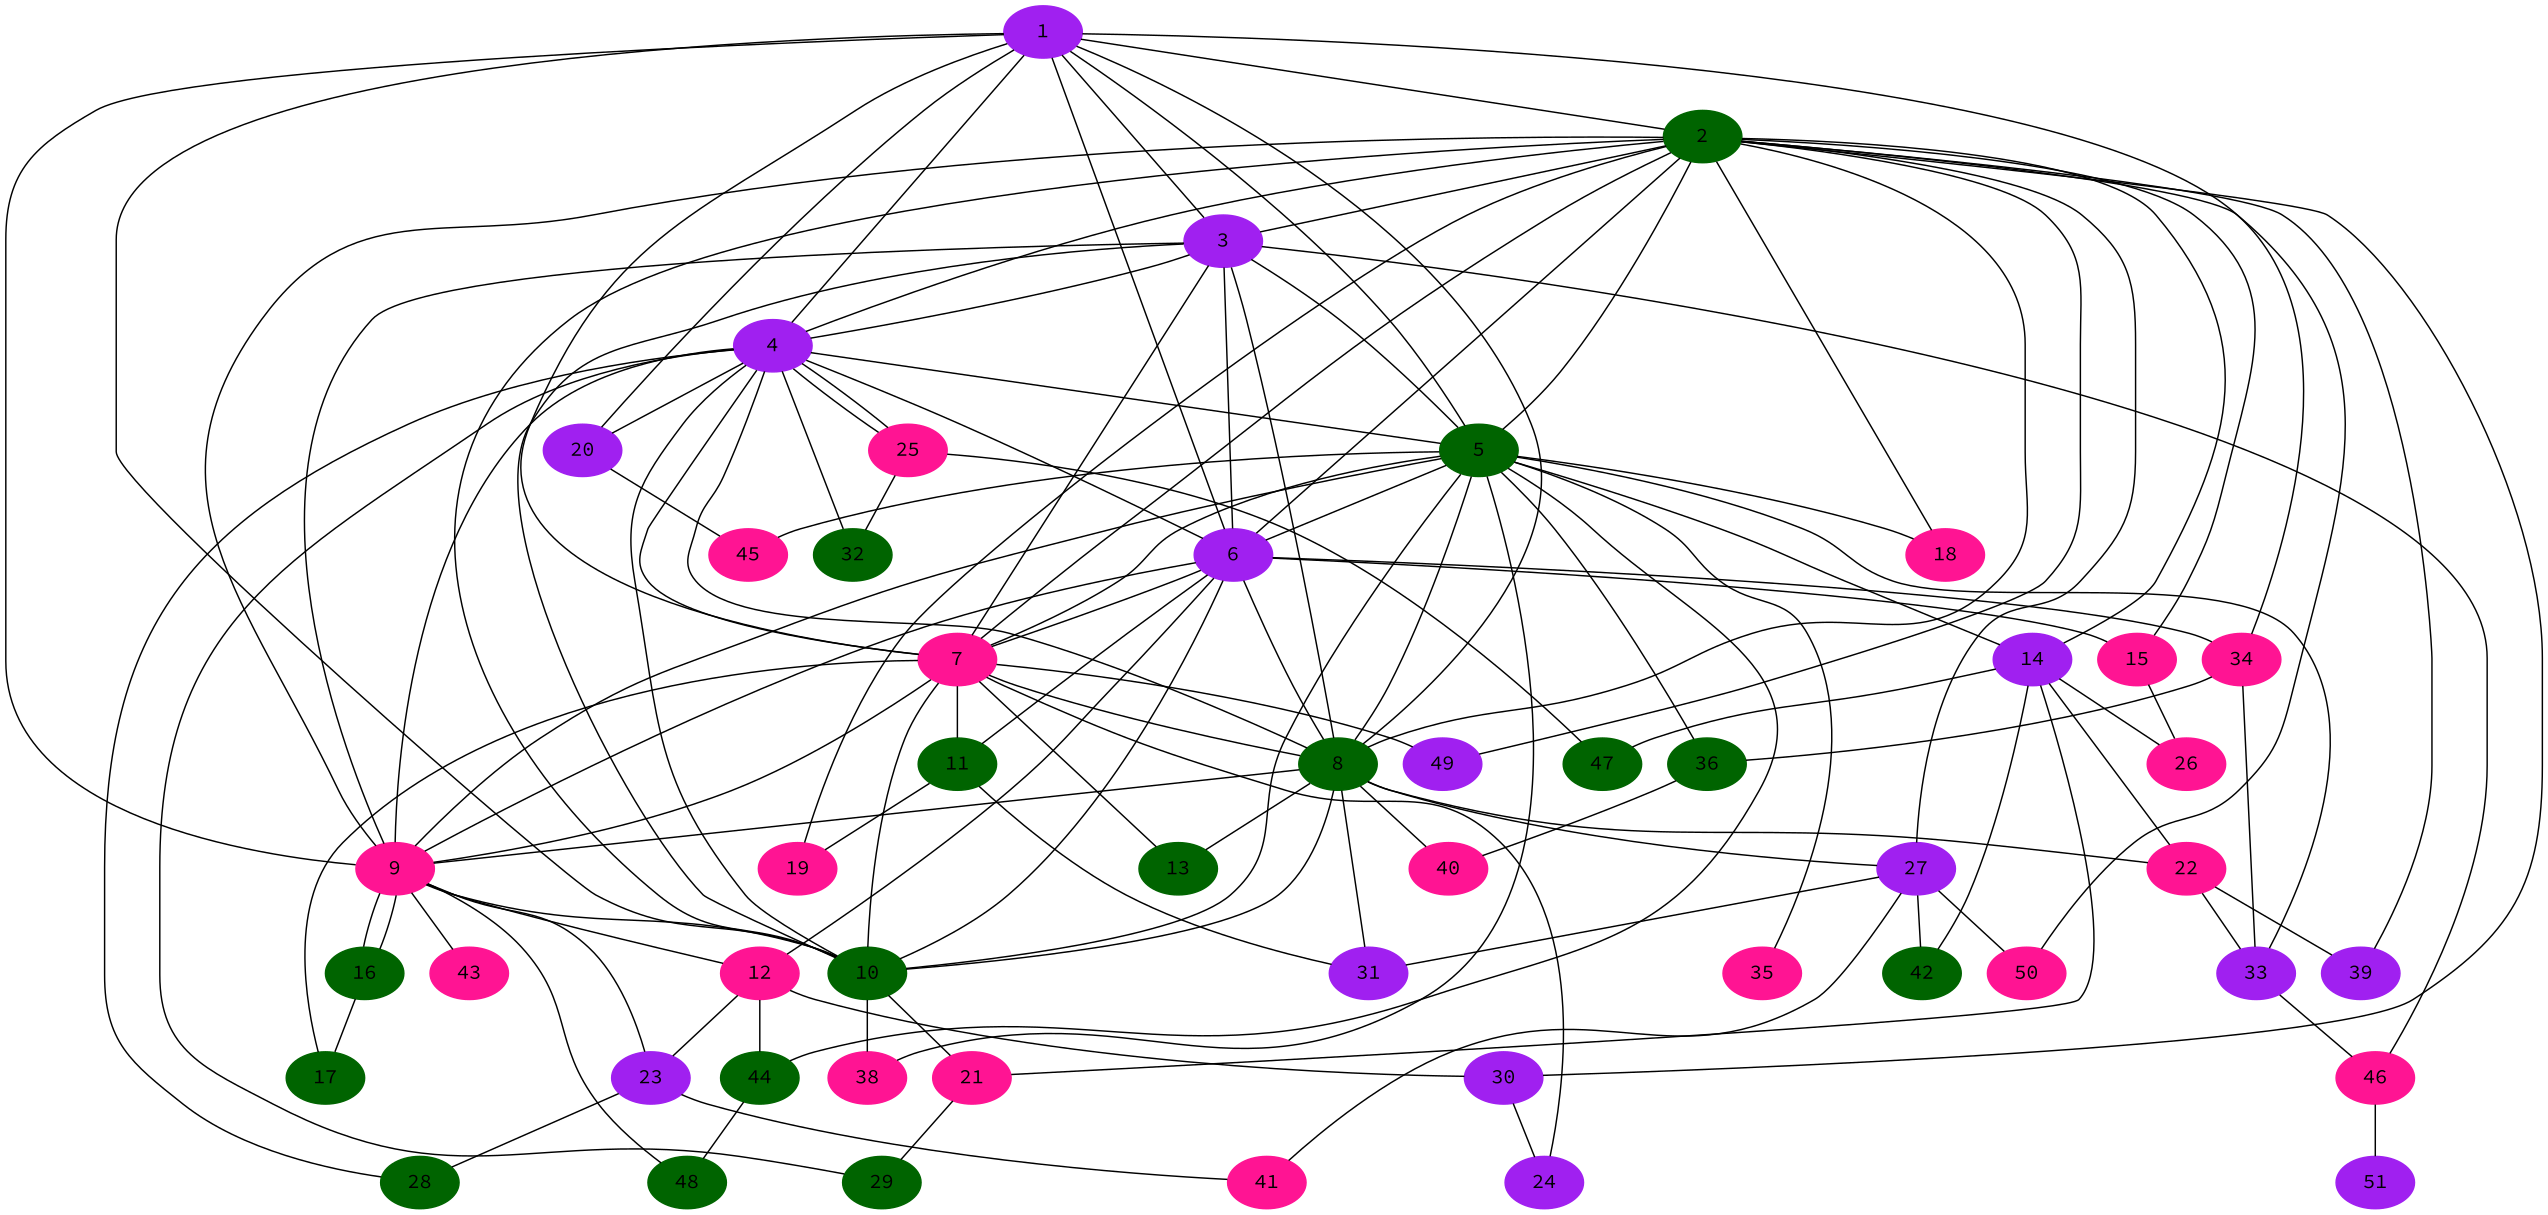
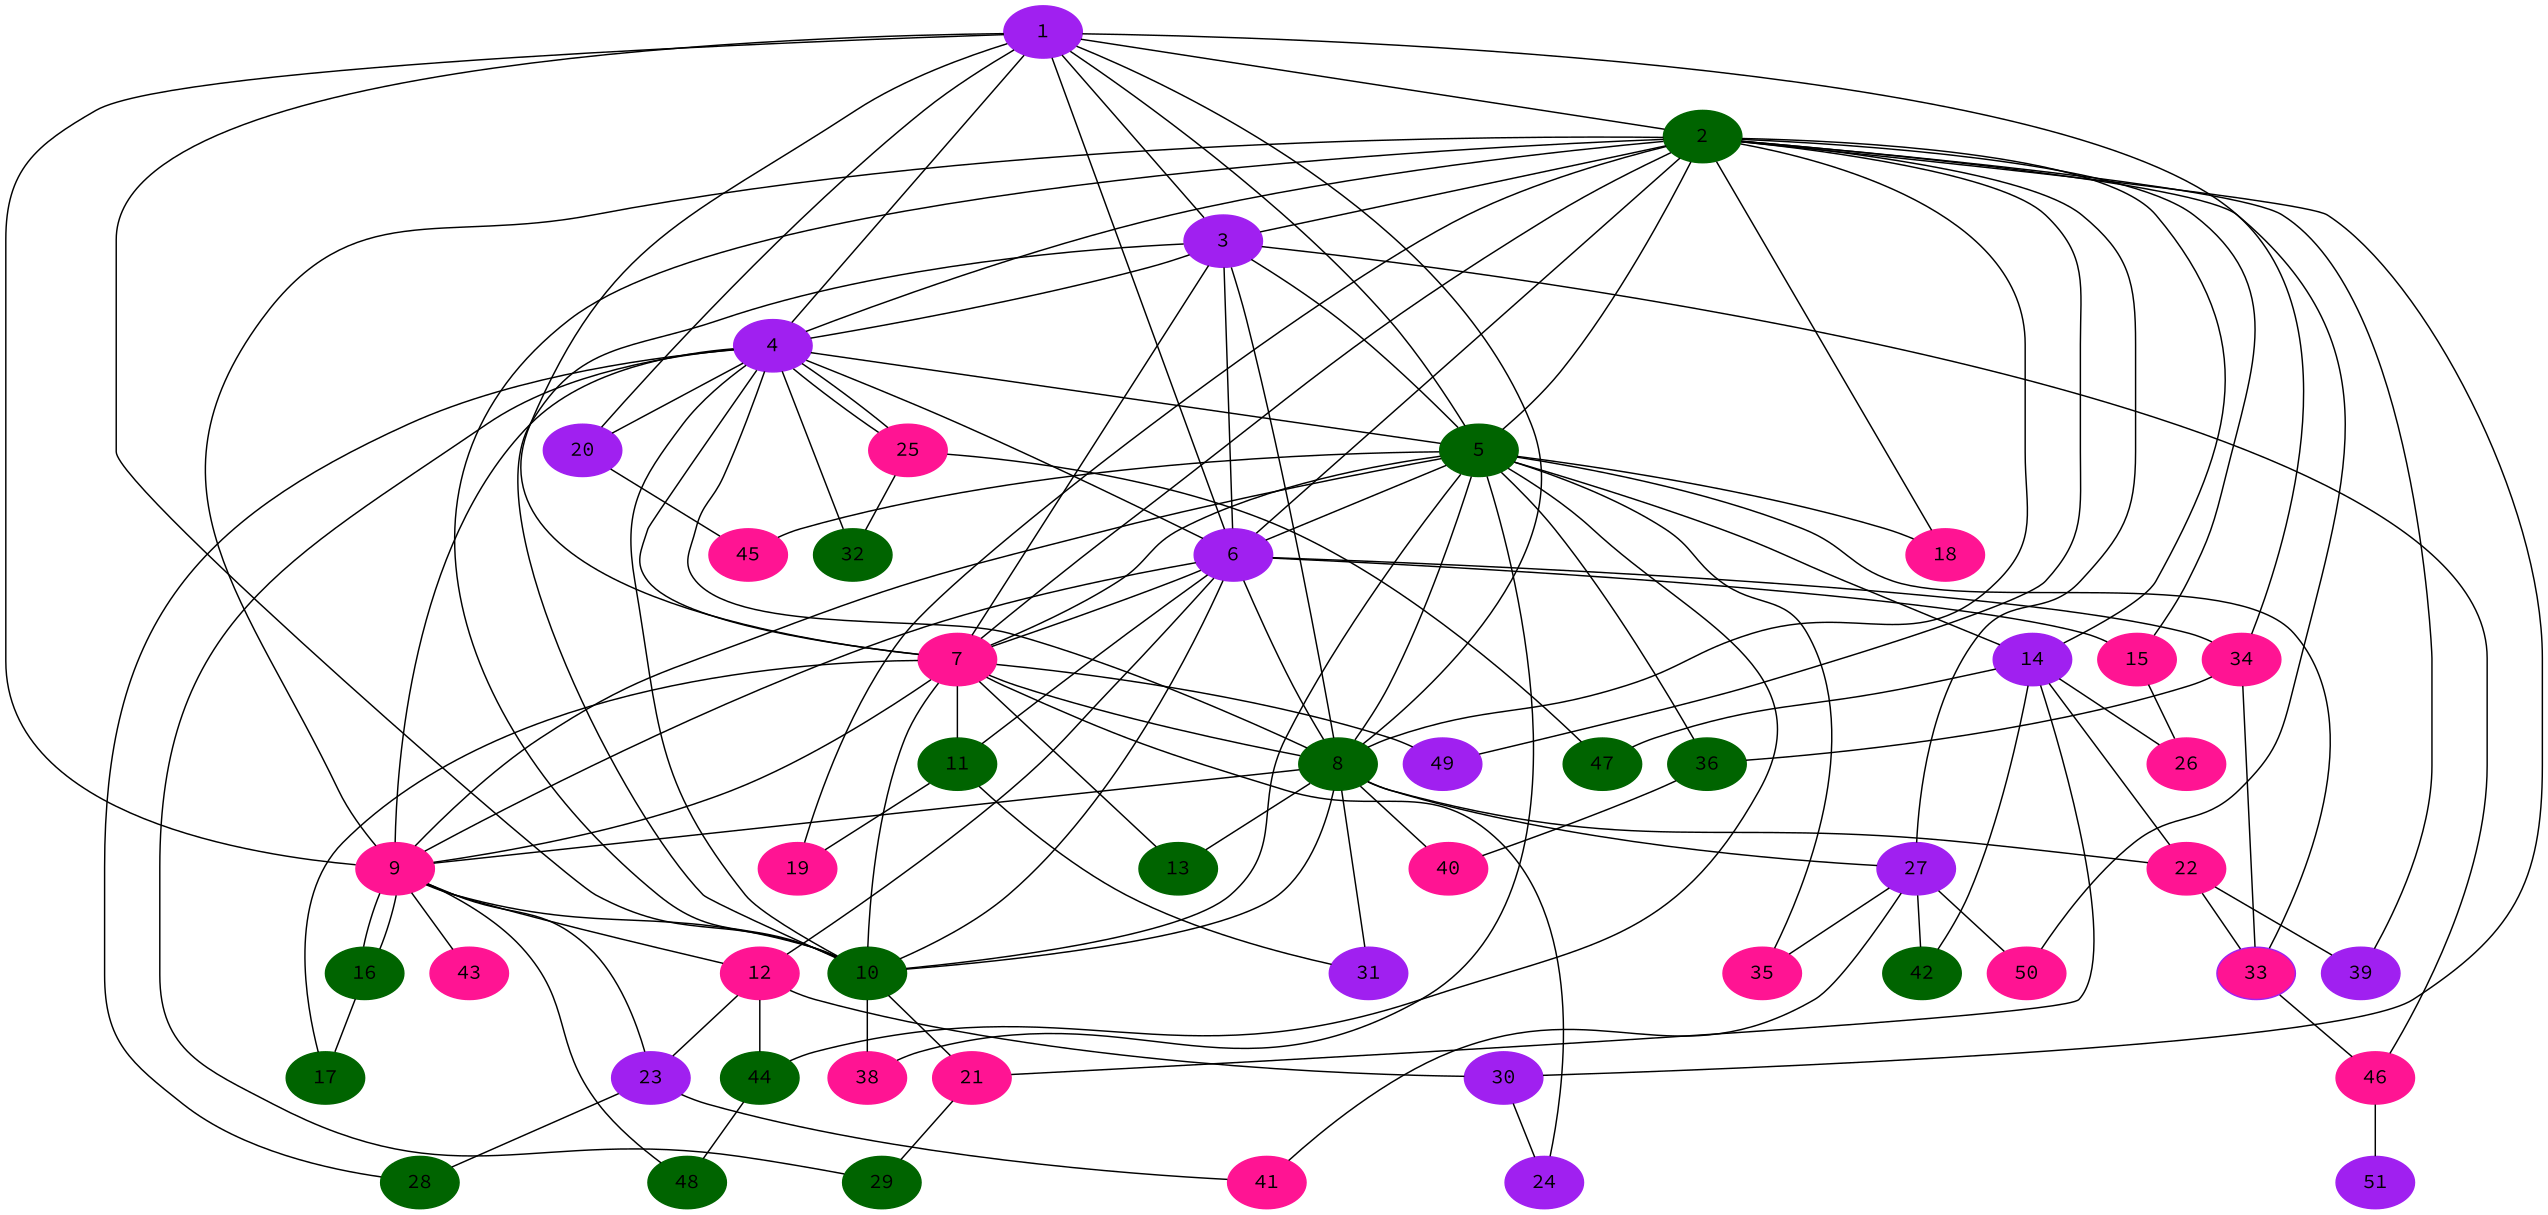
(500, 282) -> none
(1666, 917) -> (1839, 921)
(2256, 973) -> (2256, 973)
